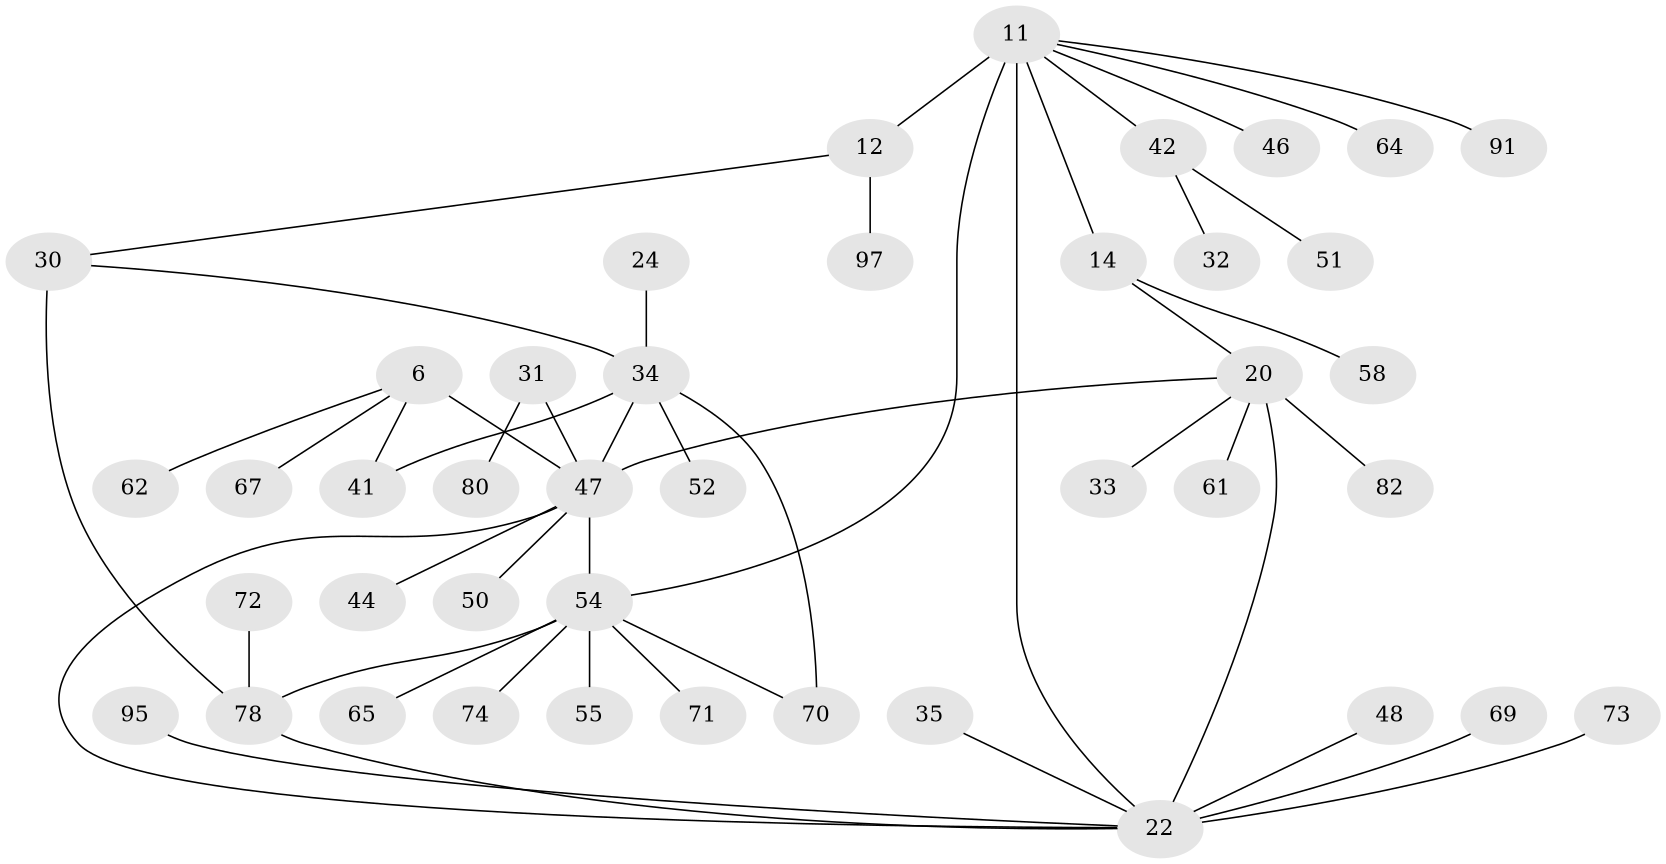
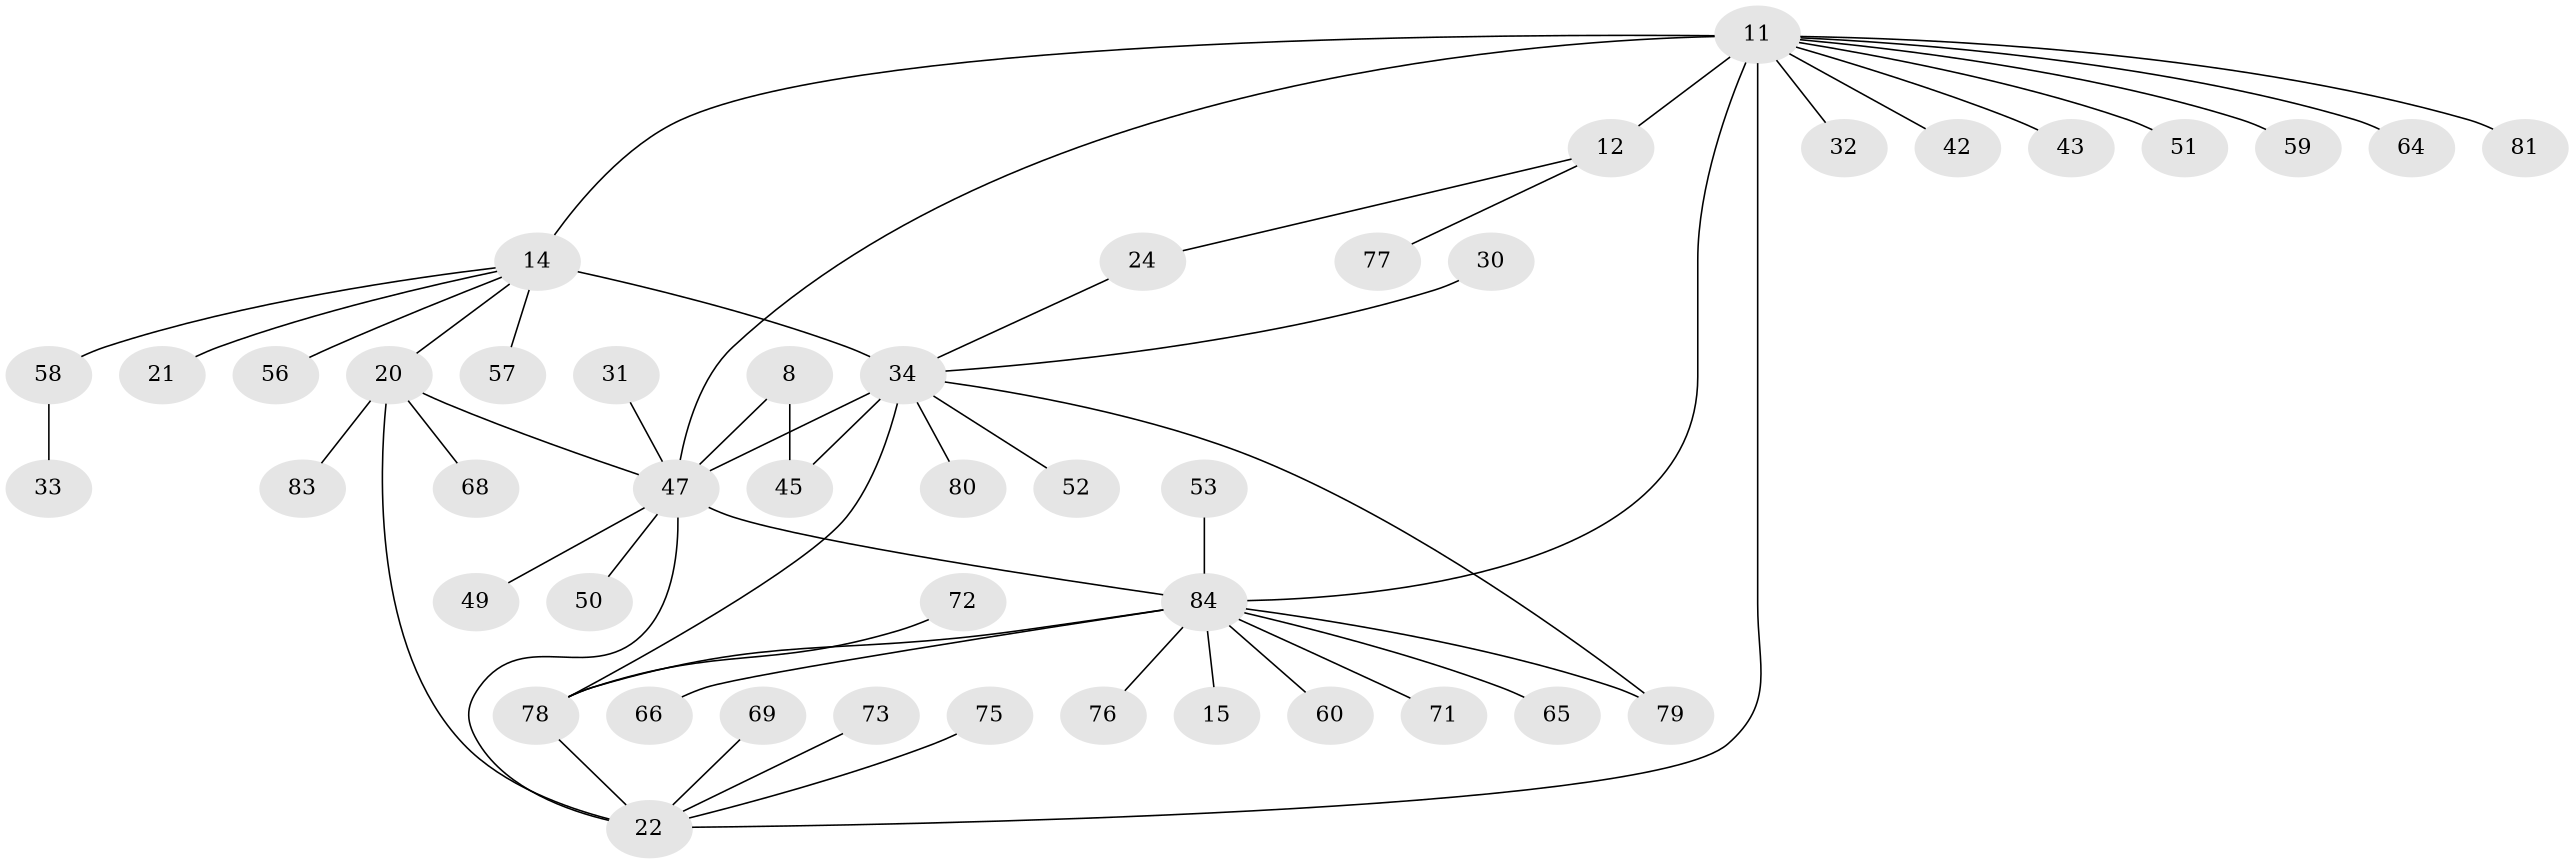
none -> (1135, 128)
(1277, 148) -> (2071, 148)
(1504, 148) -> (2525, 148)
none -> (2298, 148)
(460, 205) -> (1377, 205)
(1190, 205) -> (1801, 91)
(1247, 205) -> (1978, 78)
(870, 262) -> (1378, 262)
none -> (726, 308)
none -> (162, 375)
none -> (276, 375)
(419, 375) -> (790, 375)
none -> (503, 375)
(511, 420) -> (933, 432)
(1181, 432) -> (49, 432)
(136, 489) -> none
(249, 489) -> none
(363, 489) -> (790, 489)
none -> (1204, 489)
(1217, 489) -> (476, 489)
(1390, 489) -> (303, 489)
(79, 516) -> (766, 582)
(363, 602) -> (476, 602)
(590, 602) -> (1204, 602)
(136, 716) -> (990, 716)
(476, 716) -> (1103, 716)
(590, 716) -> (1217, 716)
none -> (649, 716)
(817, 716) -> (1671, 716)
(930, 716) -> none
none -> (1330, 716)
(1390, 716) -> none
